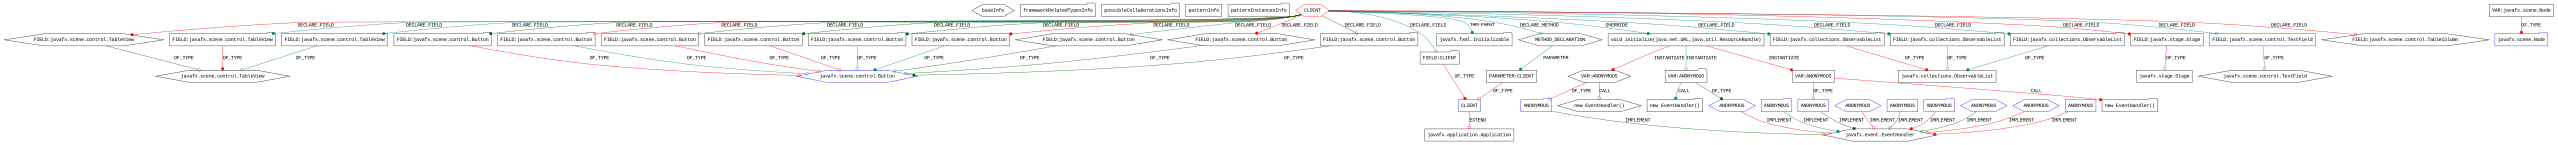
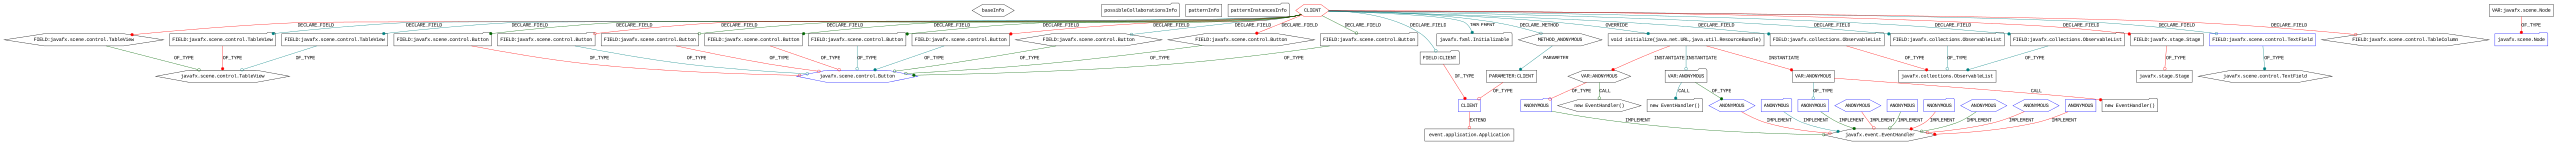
(1058, 10) -> none
(1560, 40) -> (1560, 40)
(2264, 57) -> (2264, 57)
(1469, 135) -> (1469, 135)
